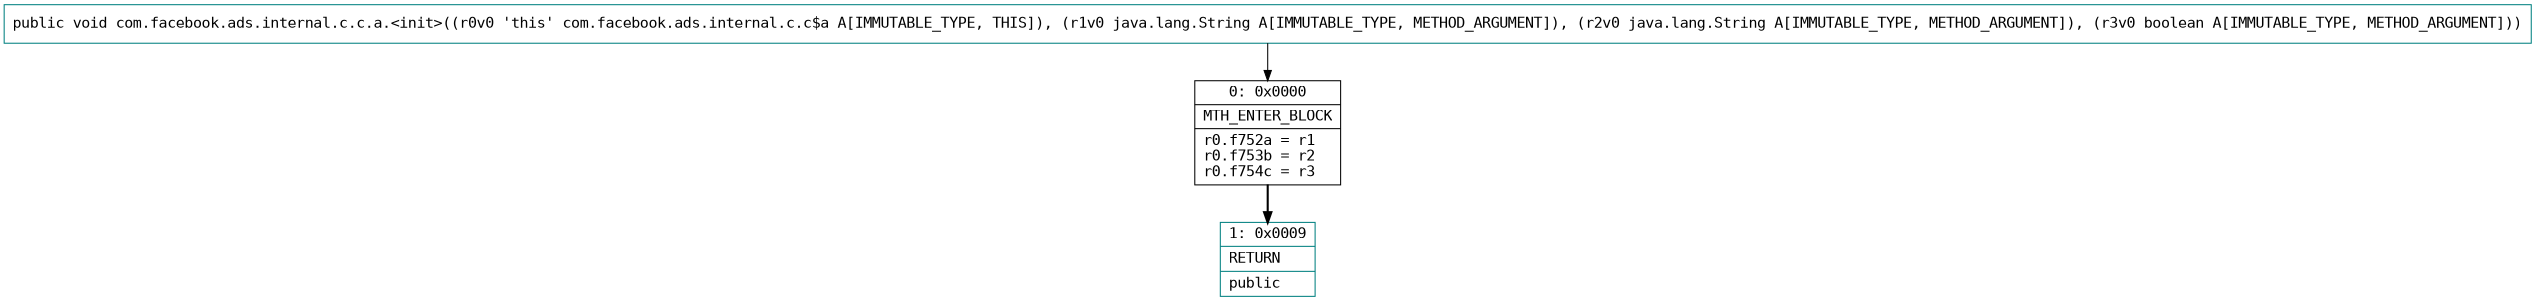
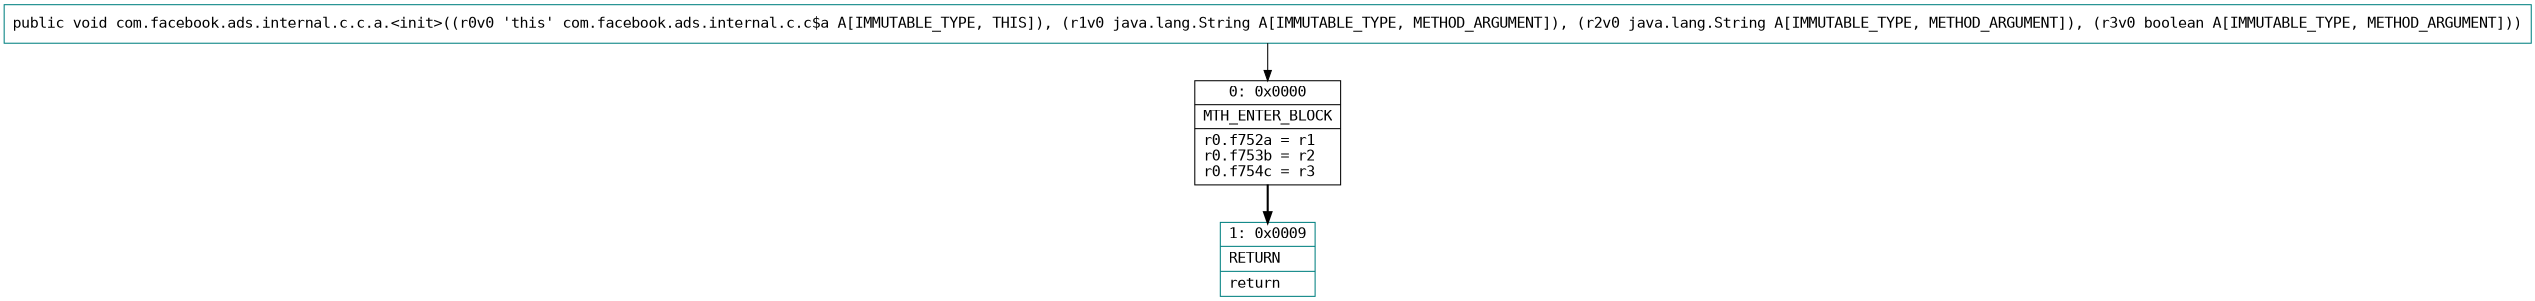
(1255, 283) -> (1255, 283)
